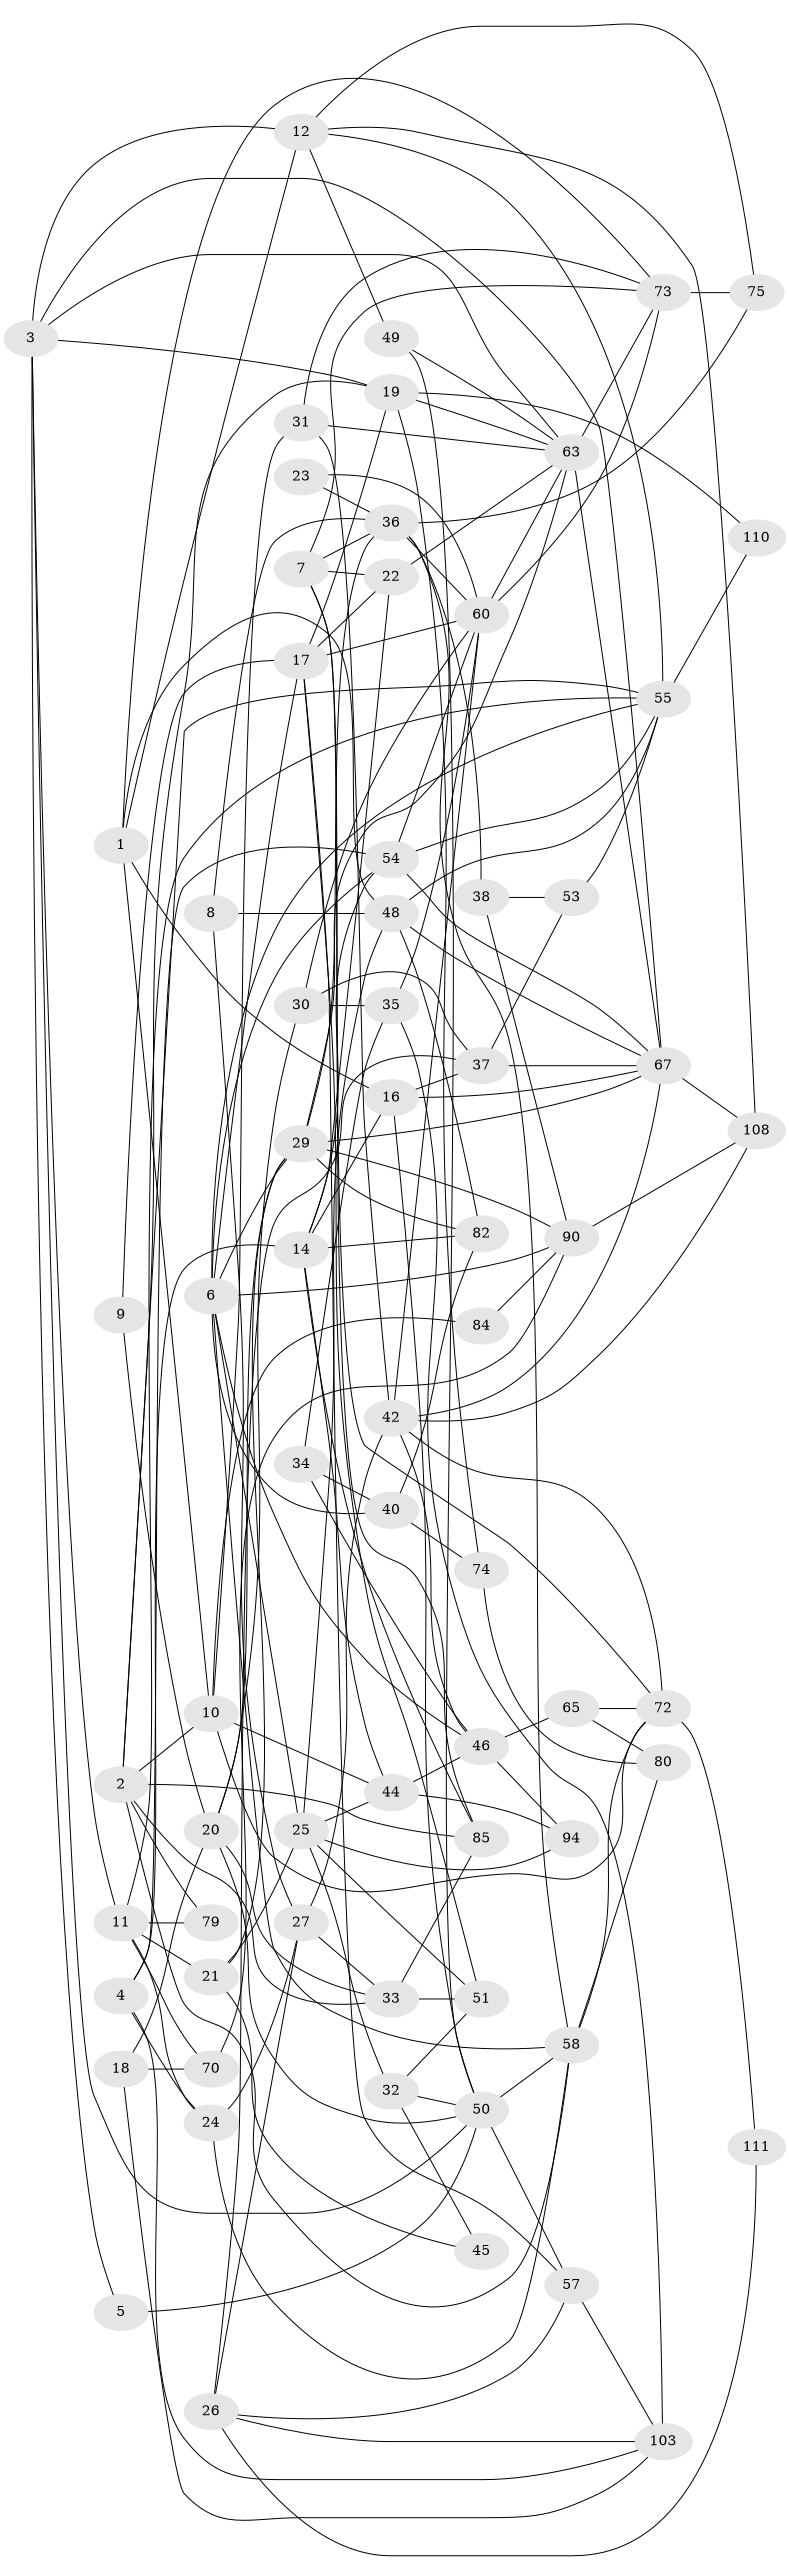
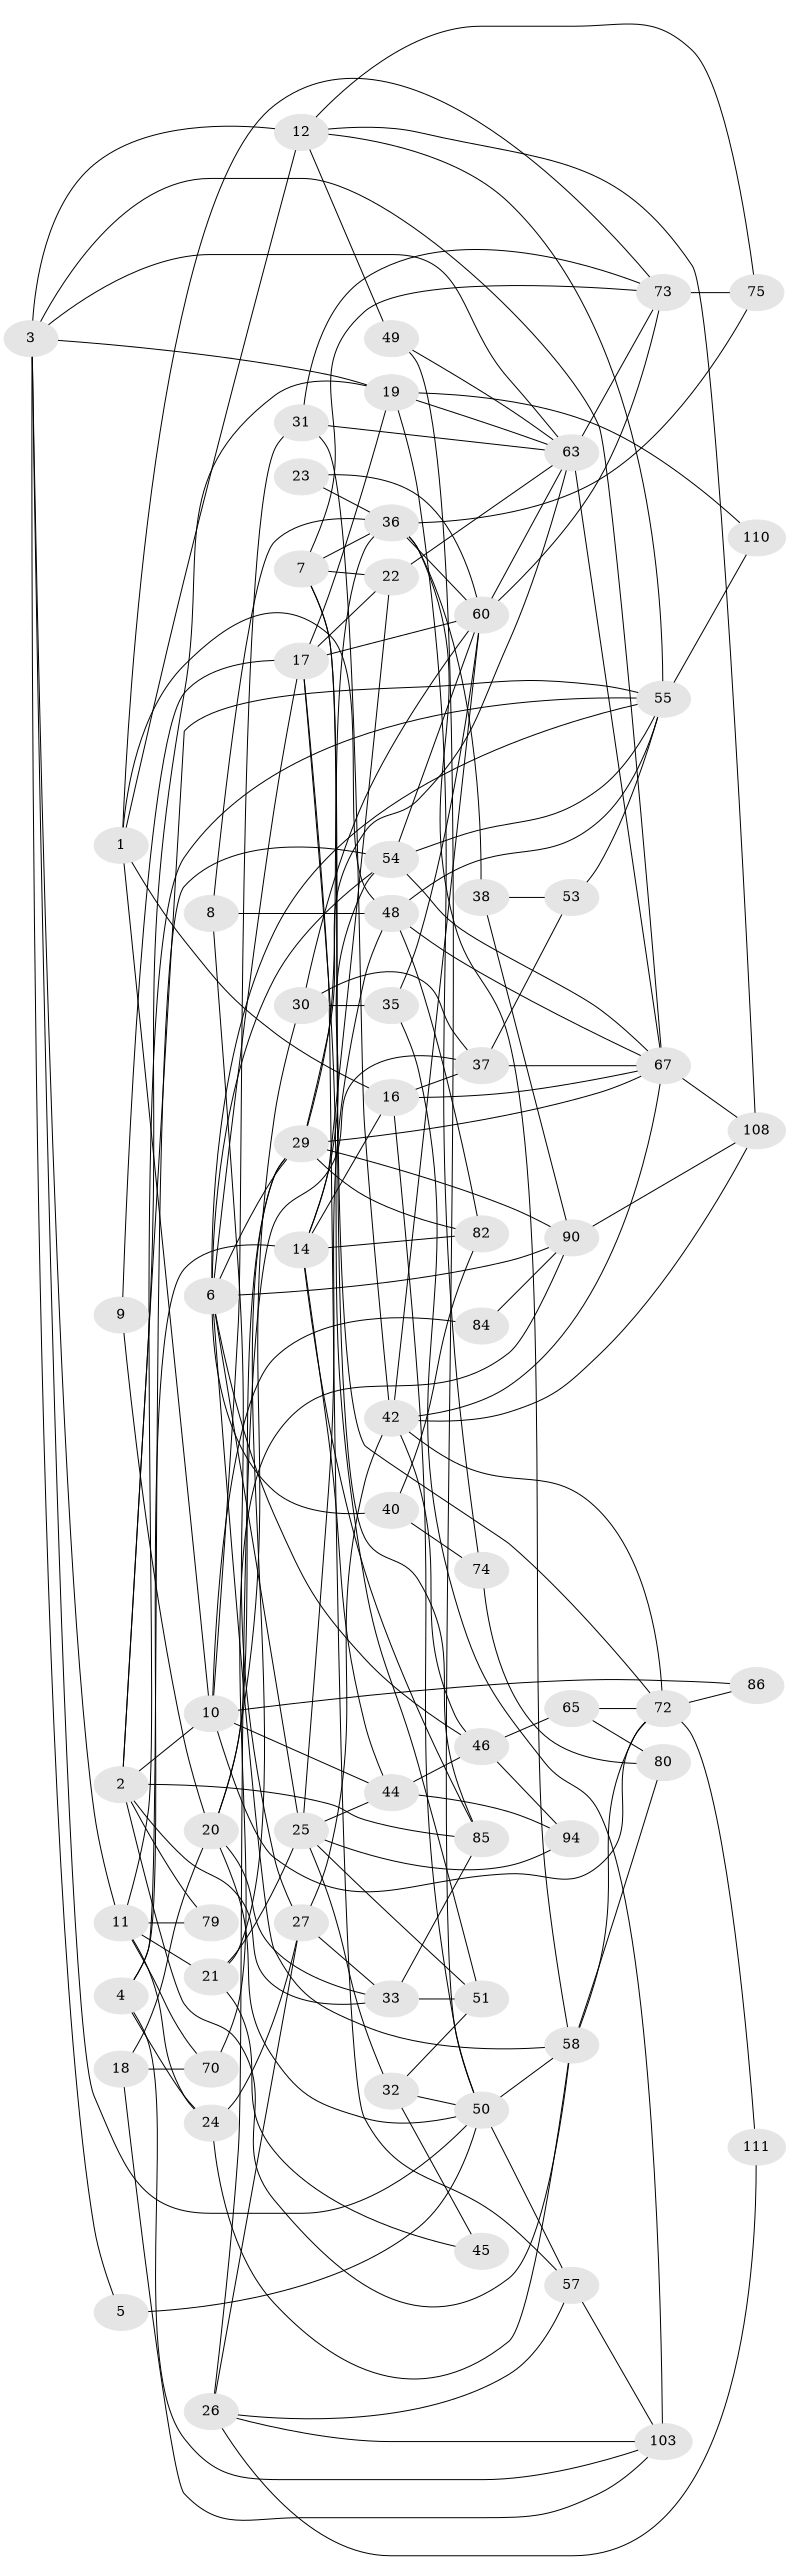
(301, 1464) -> none
none -> (757, 1686)
